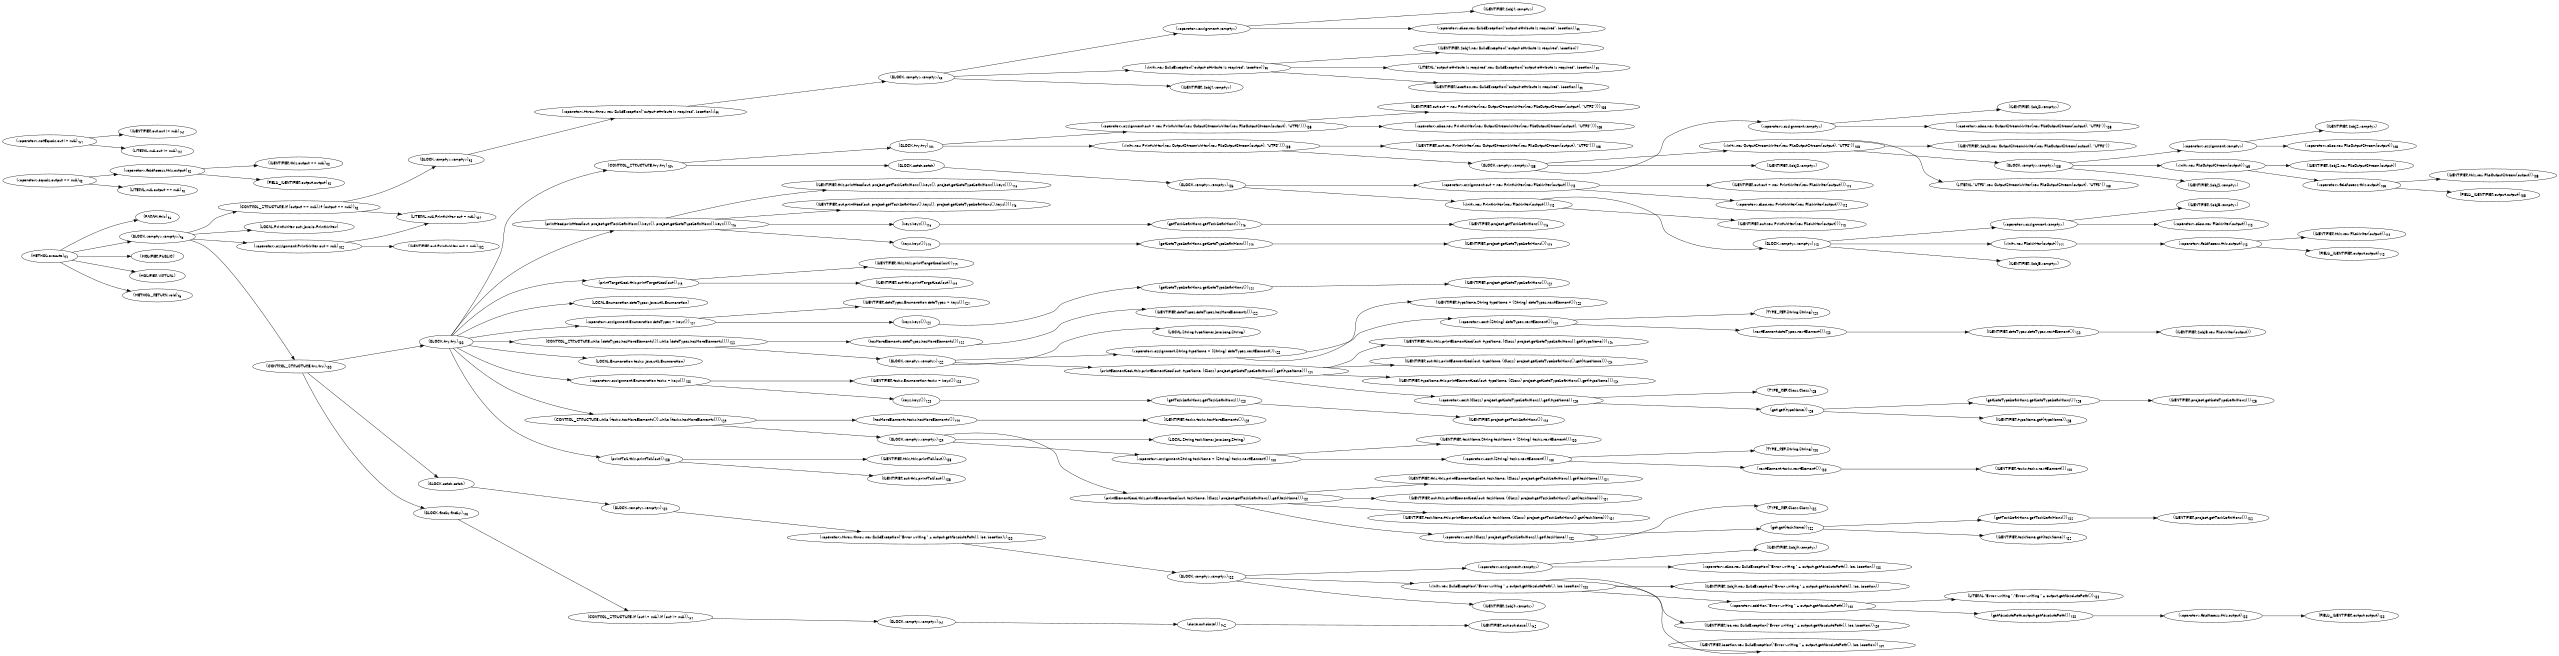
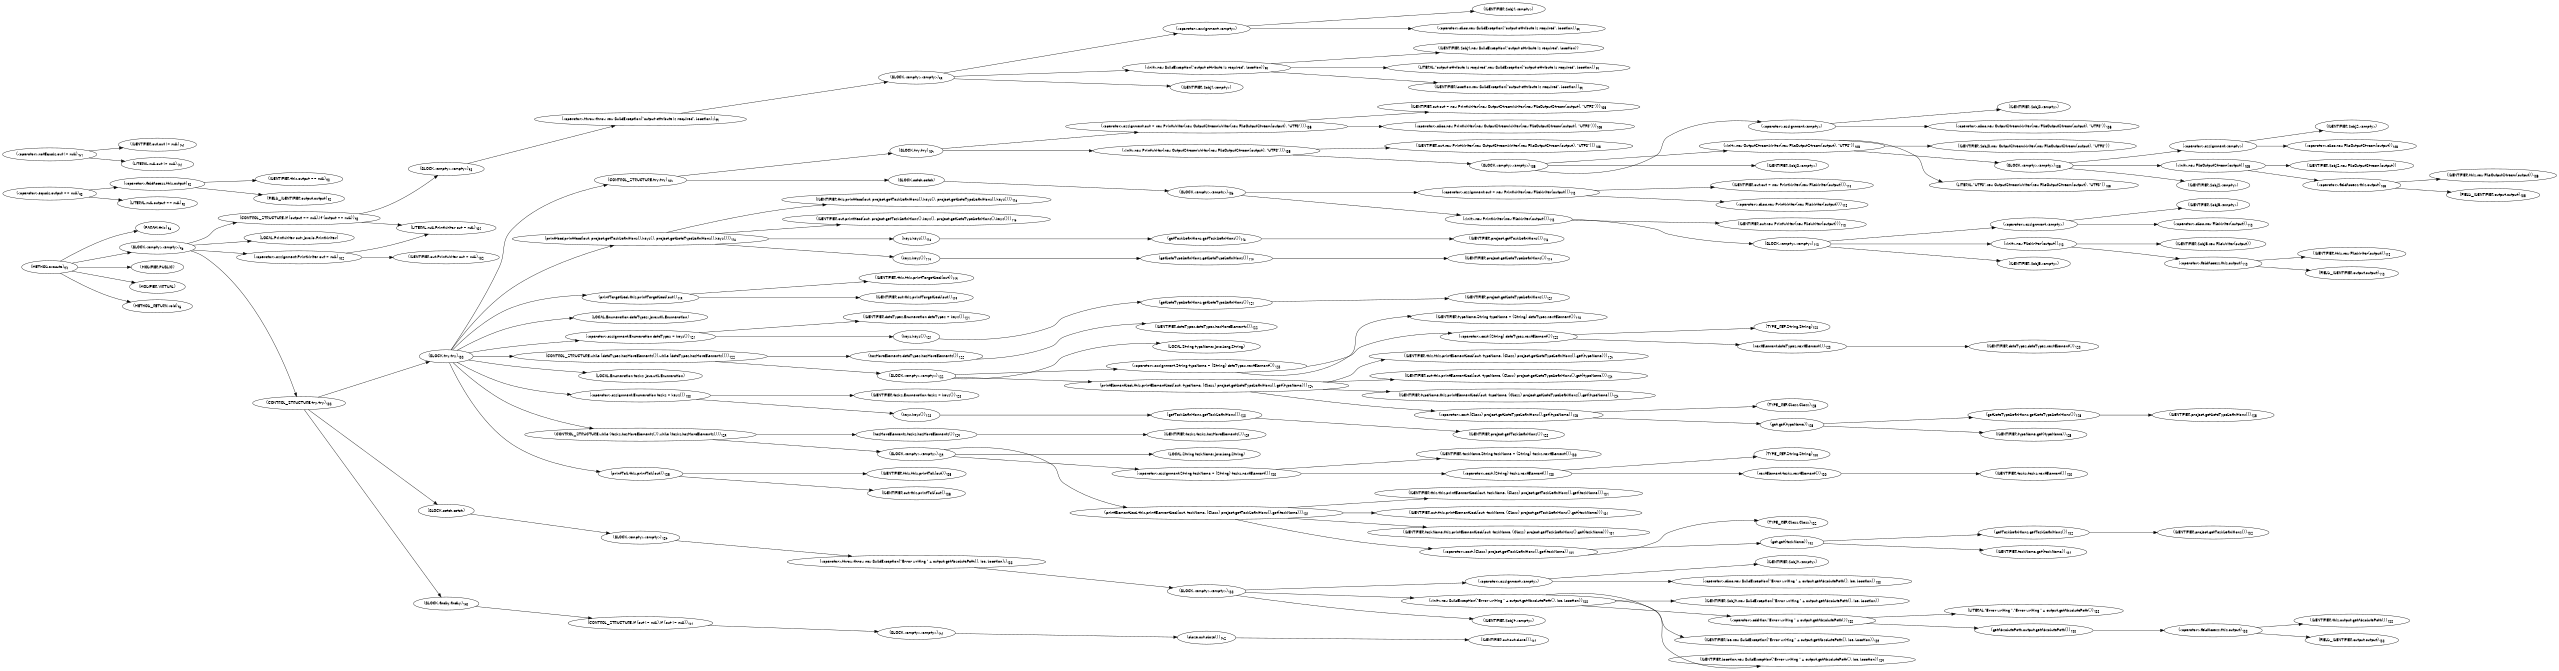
(2248, 165) -> (2248, 165)
(2061, 243) -> (2061, 243)
(2128, 332) -> (2117, 244)
none -> (2352, 621)
